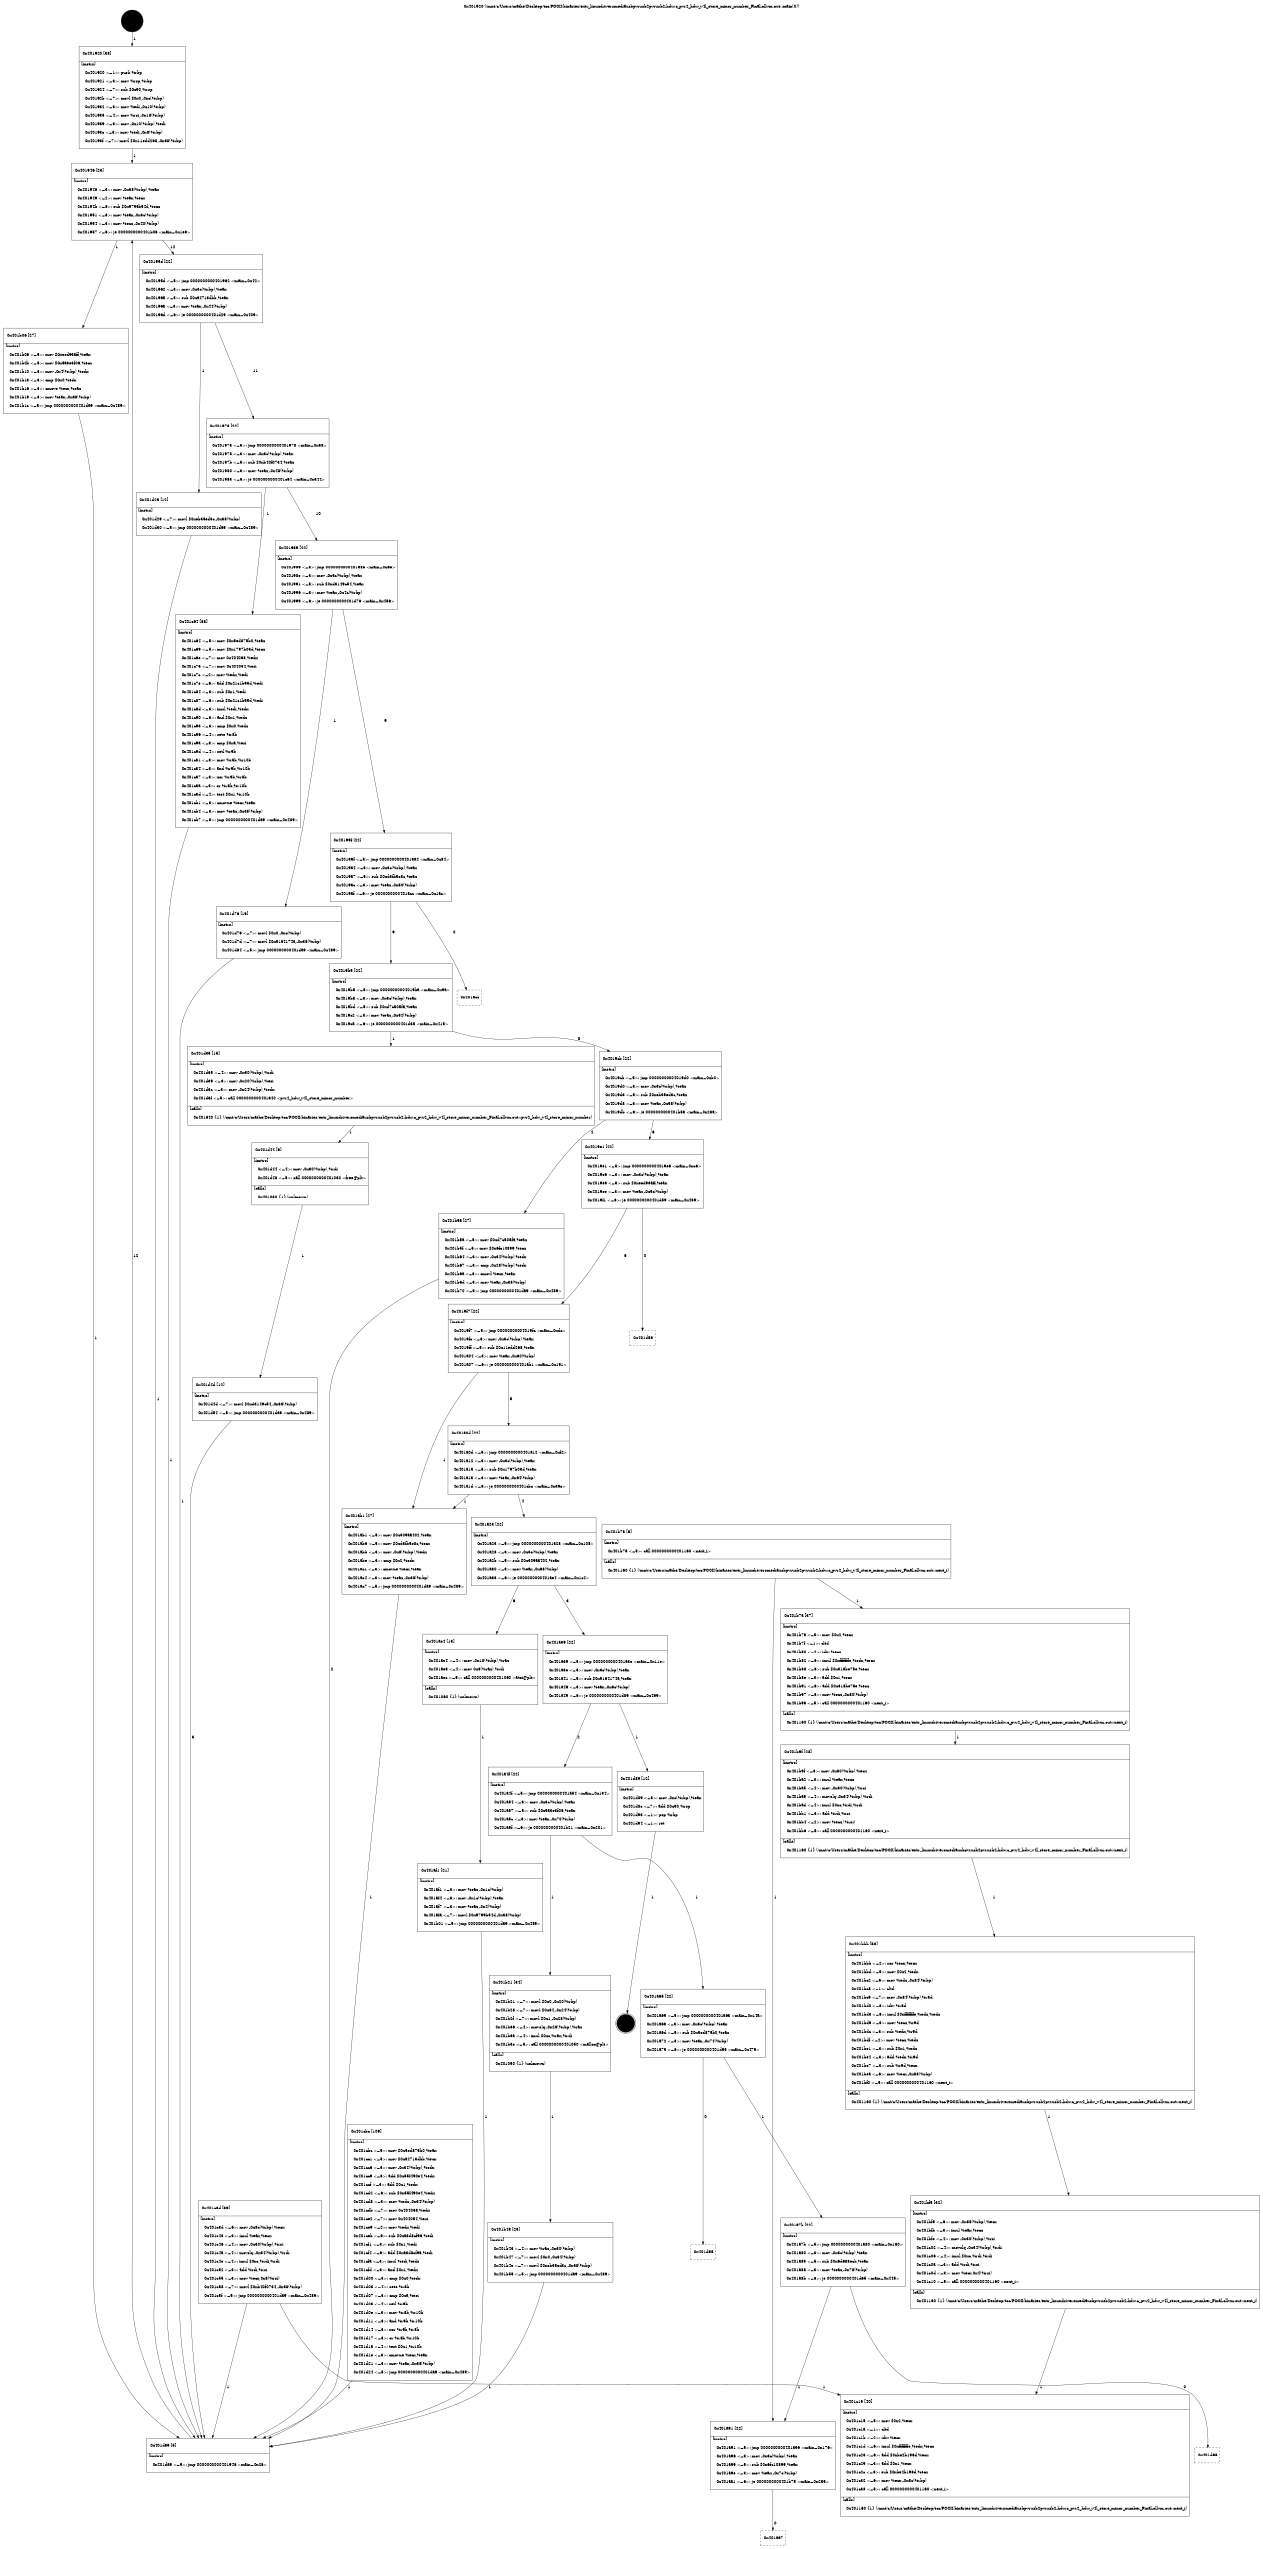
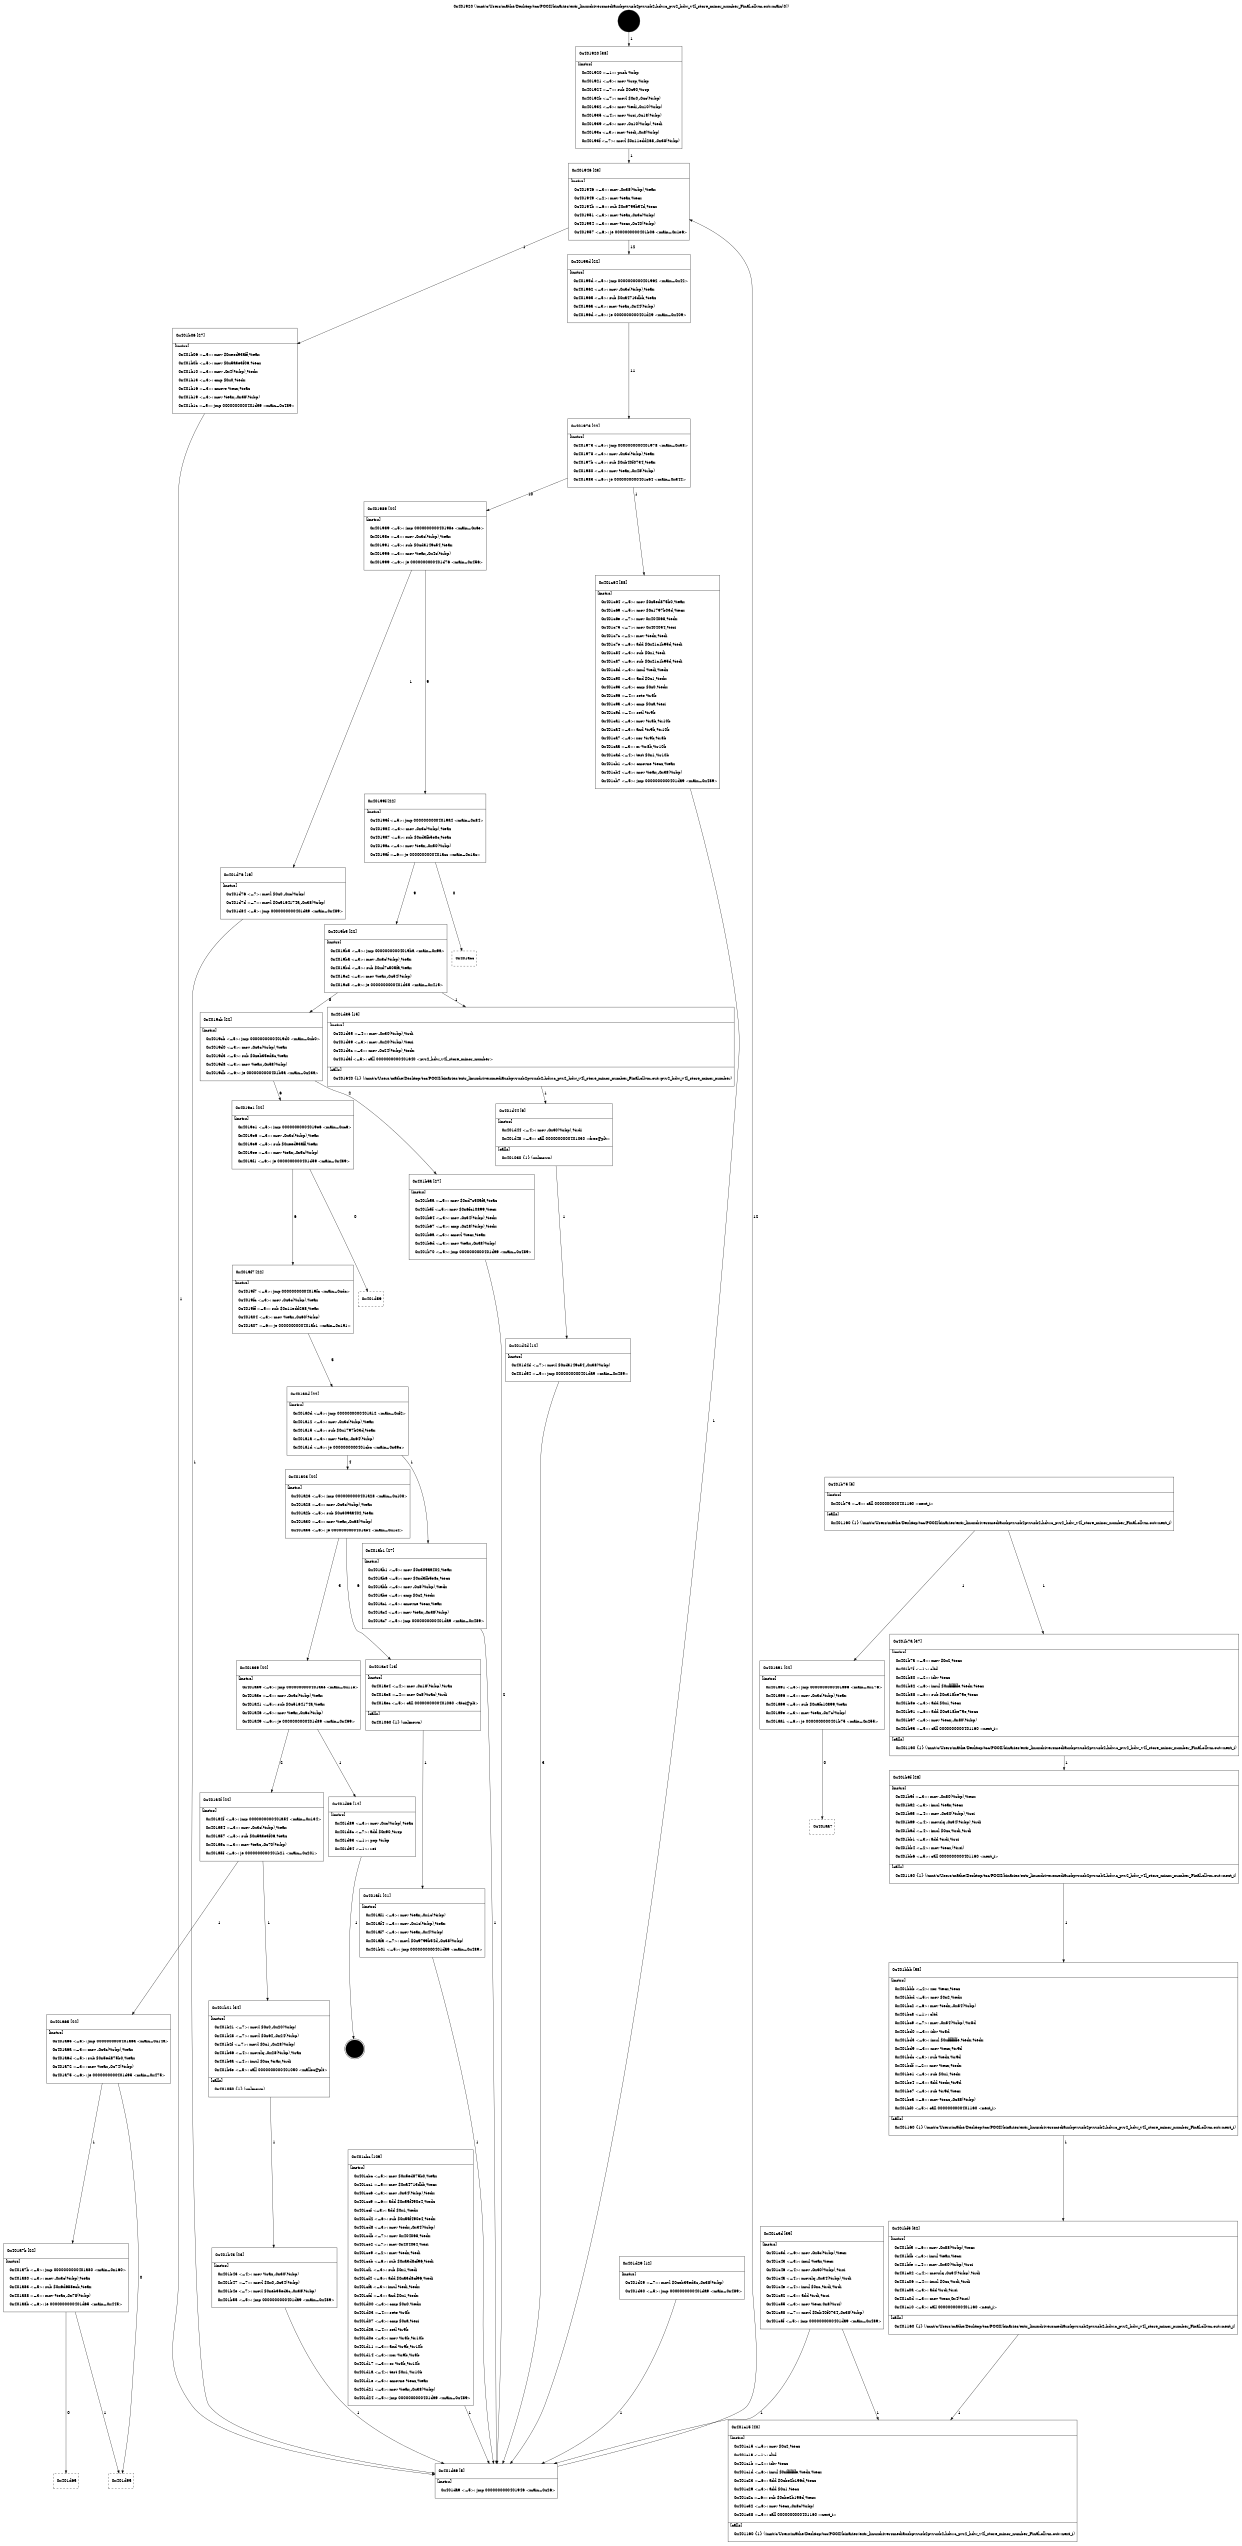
(200, 406) -> none
(437, 1435) -> none
(808, 2352) -> (97, 2391)
